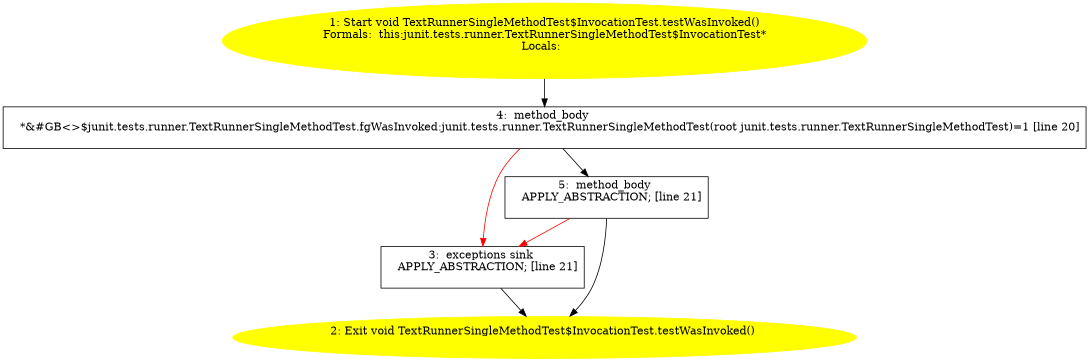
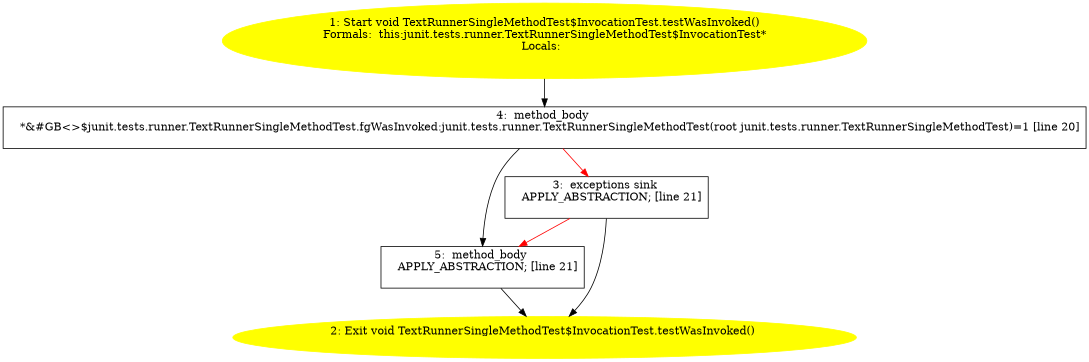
(548, 231) -> (548, 231)
